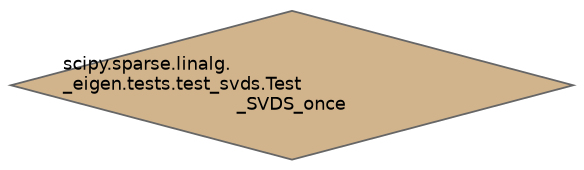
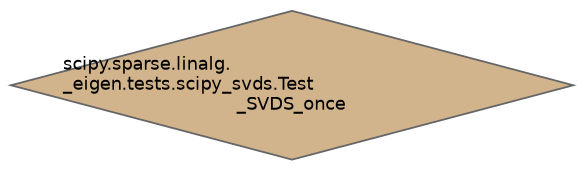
(292, 85) -> (292, 85)
